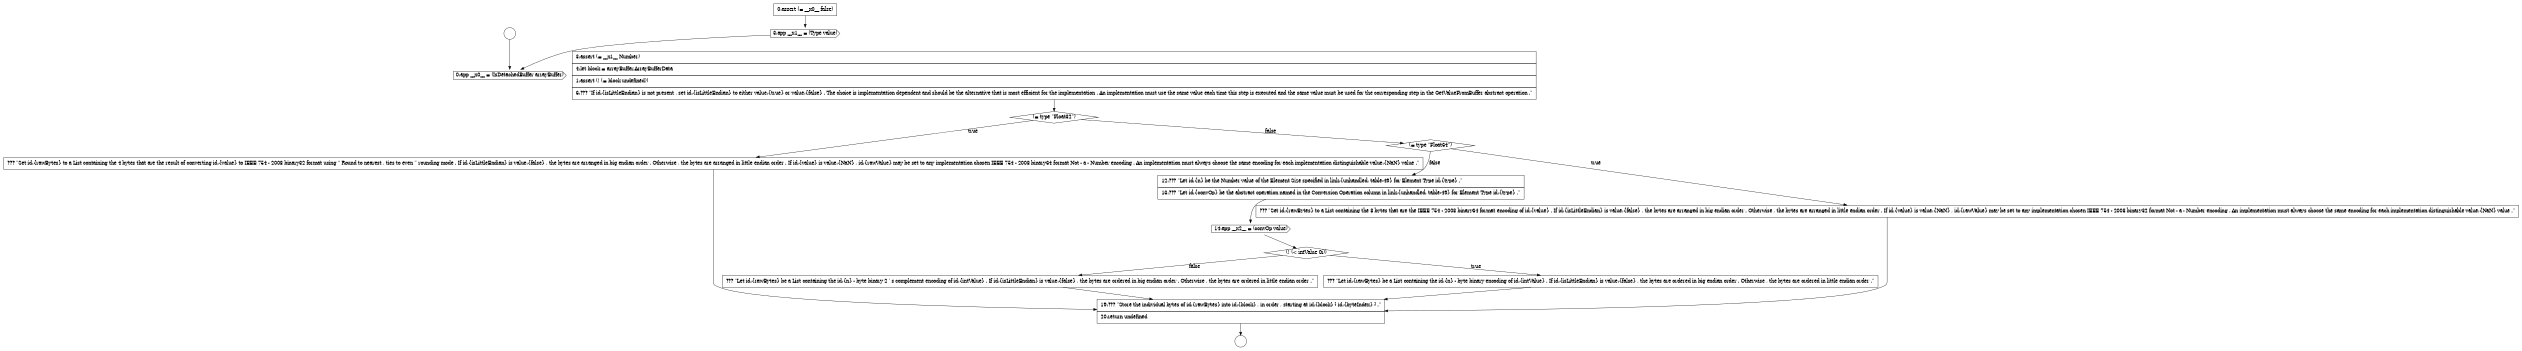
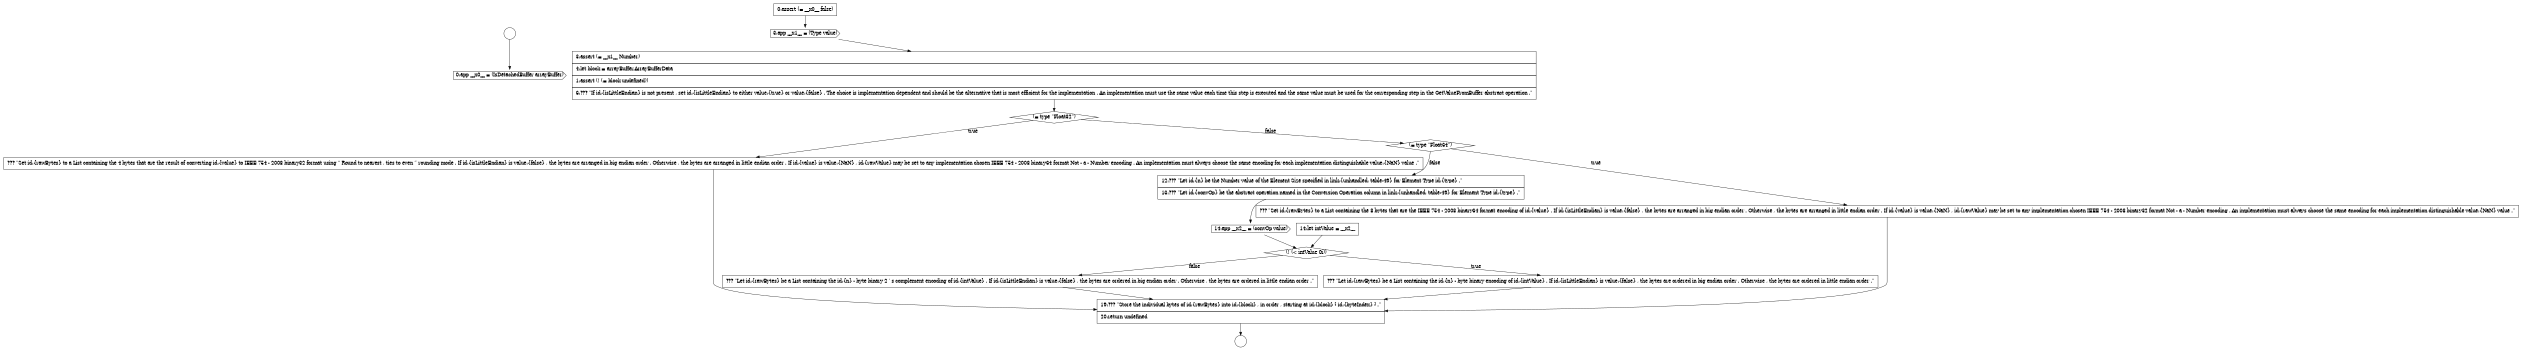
(645, 42) -> (873, 45)
none -> (1327, 229)
